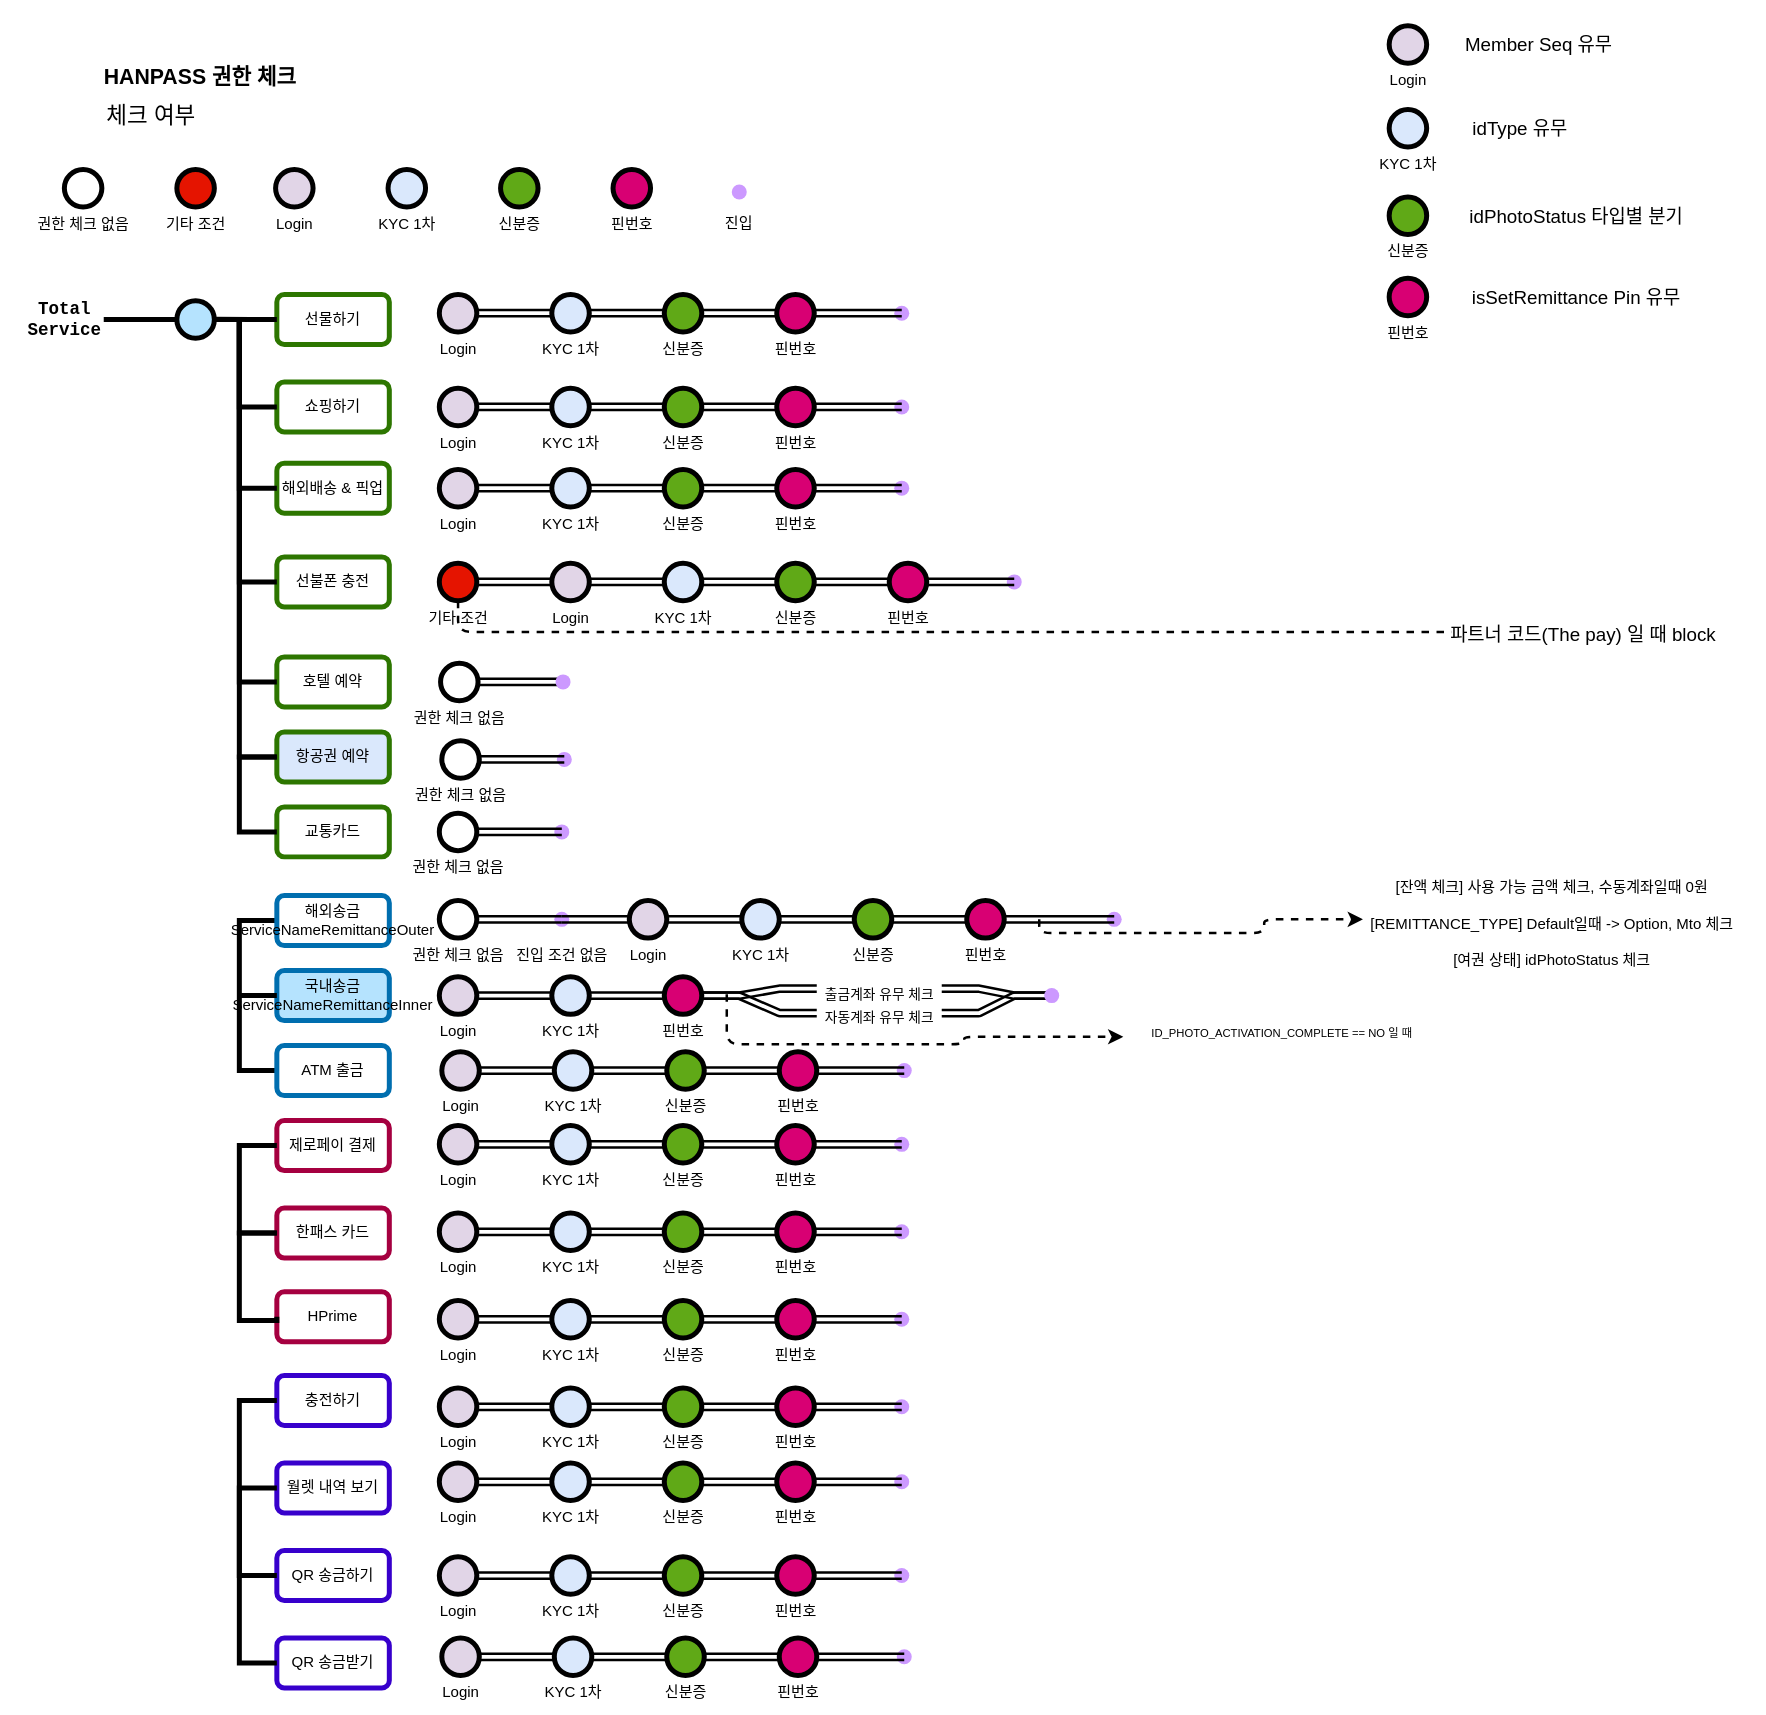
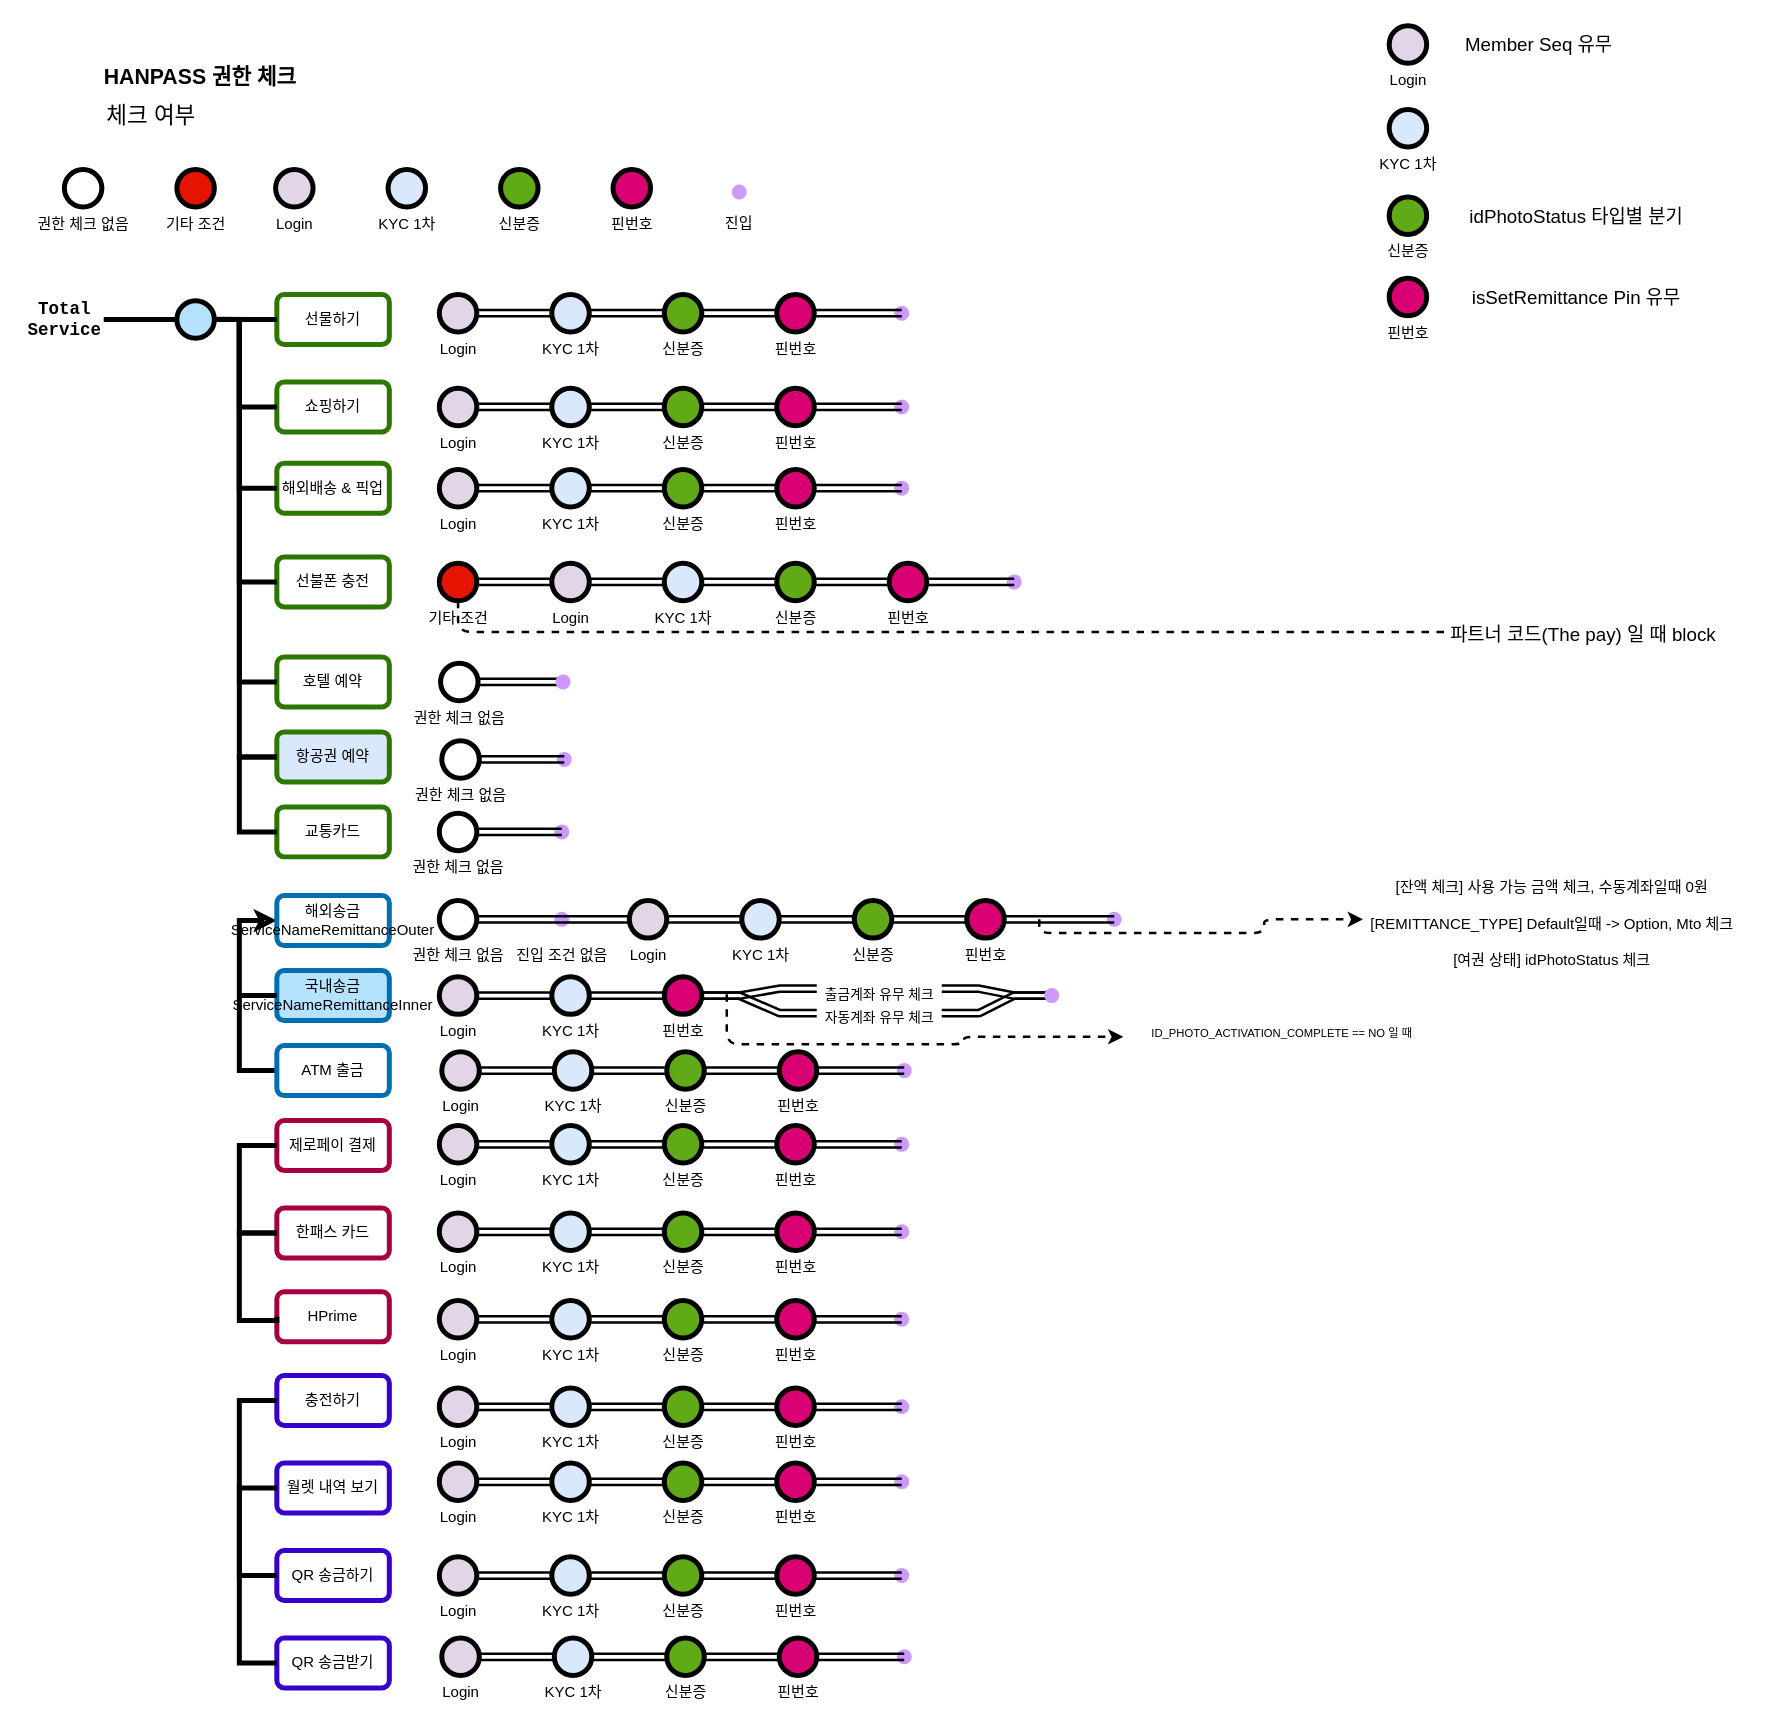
(1521, 128) -> none
(265, 921) -> (259, 921)
